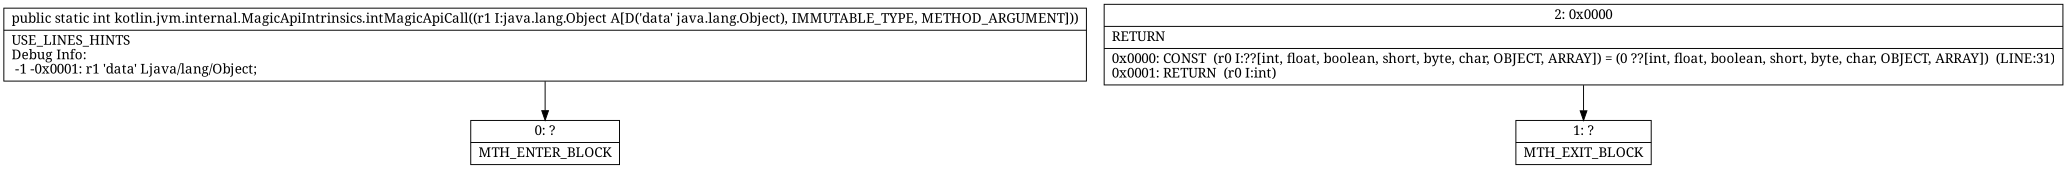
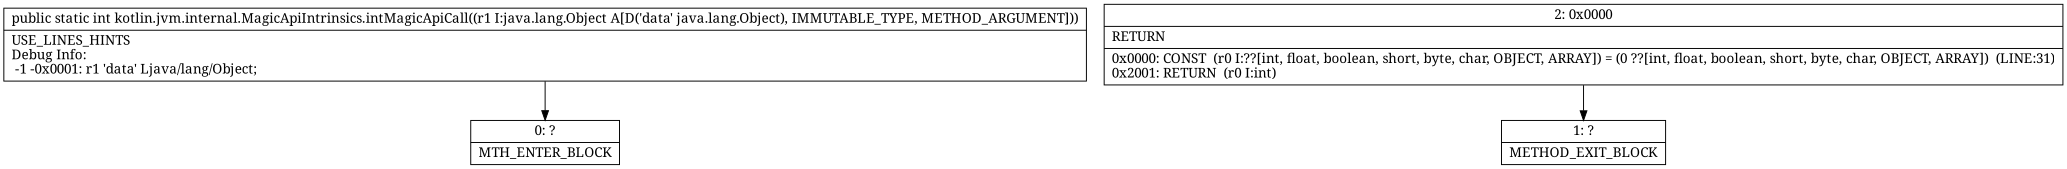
(1196, 73) -> (1196, 73)
(1584, 153) -> (1584, 153)
